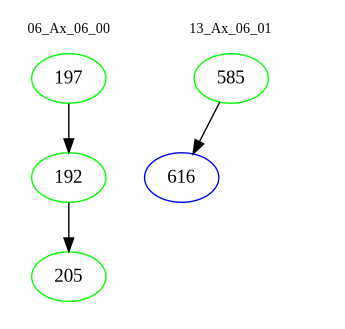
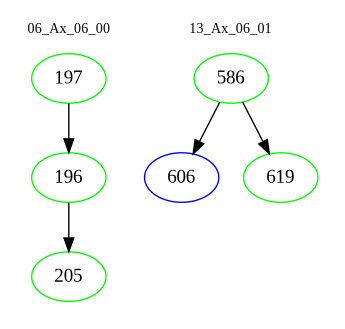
(231, 78) -> (231, 78)
(69, 178) -> (69, 178)
(182, 178) -> (182, 178)
none -> (281, 178)
